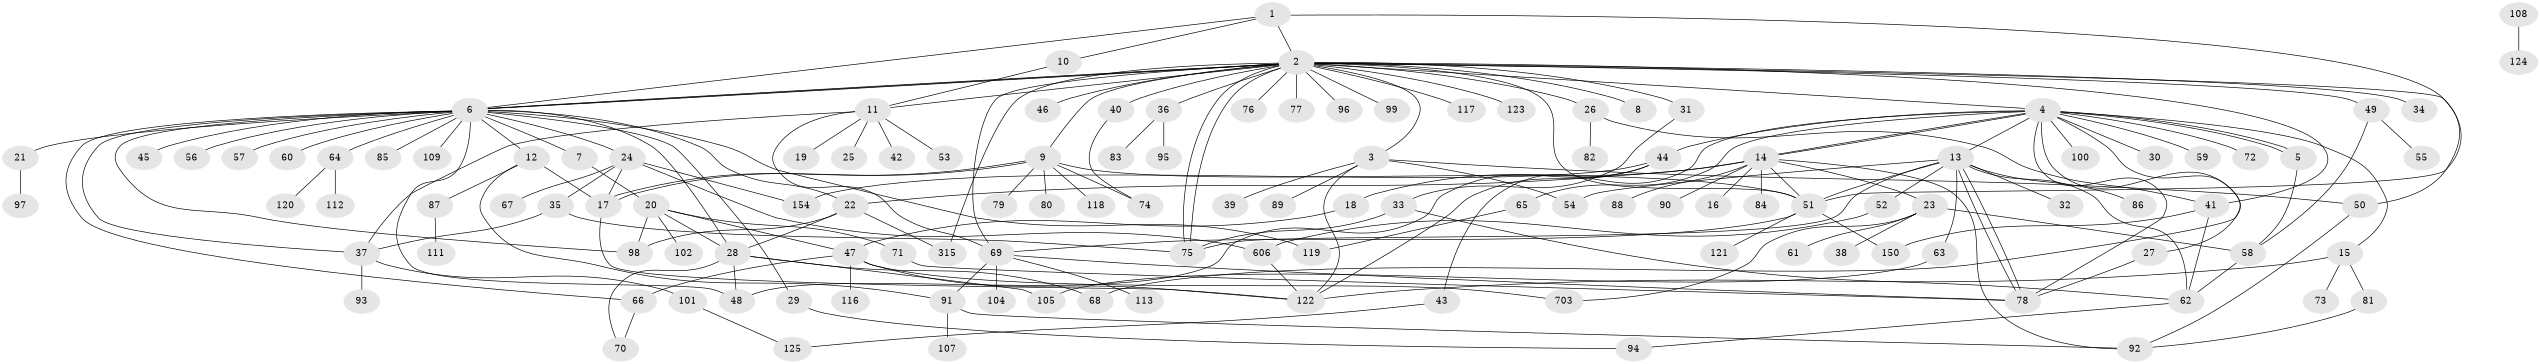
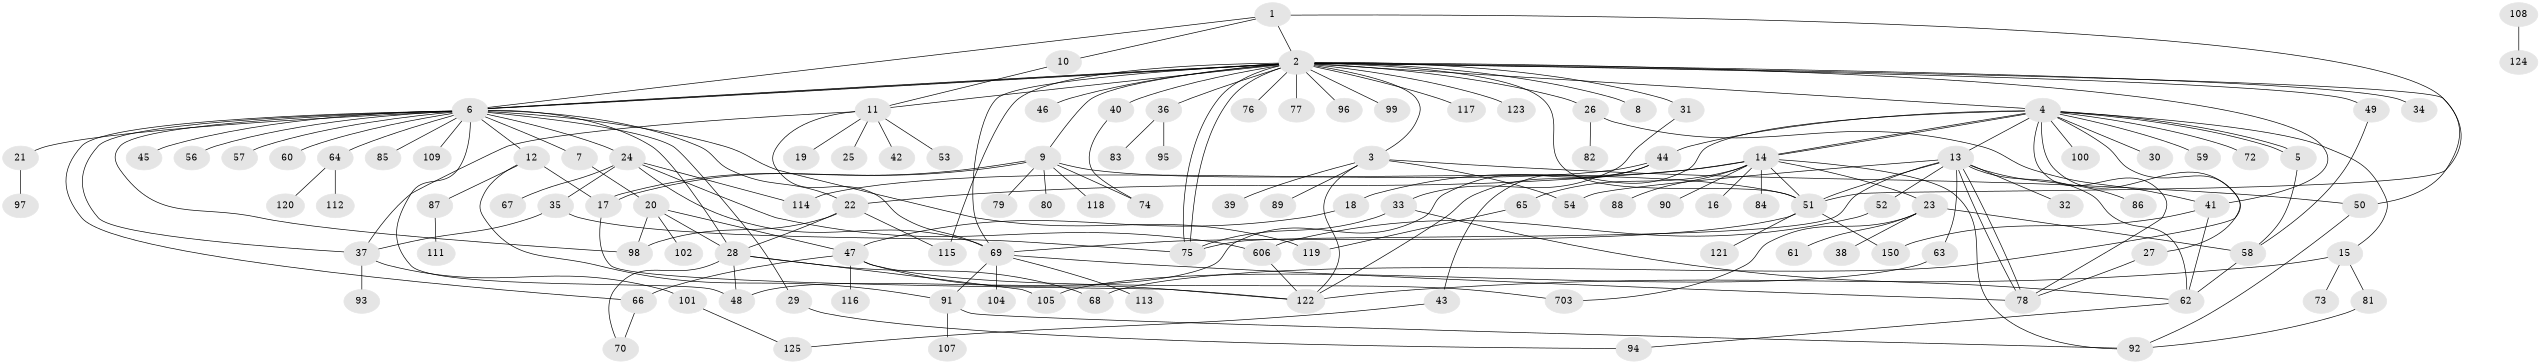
(1750, 142) -> (1588, 185)
(2422, 158) -> none
(617, 178) -> (804, 232)
(801, 206) -> (801, 206)
(898, 254) -> none
(947, 254) -> (947, 254)
